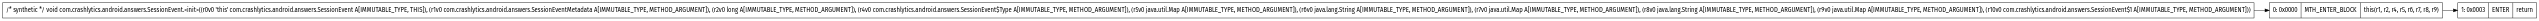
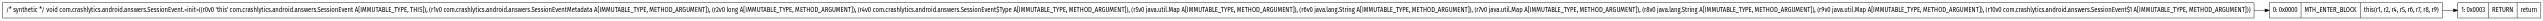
(2501, 10) -> (2503, 10)
